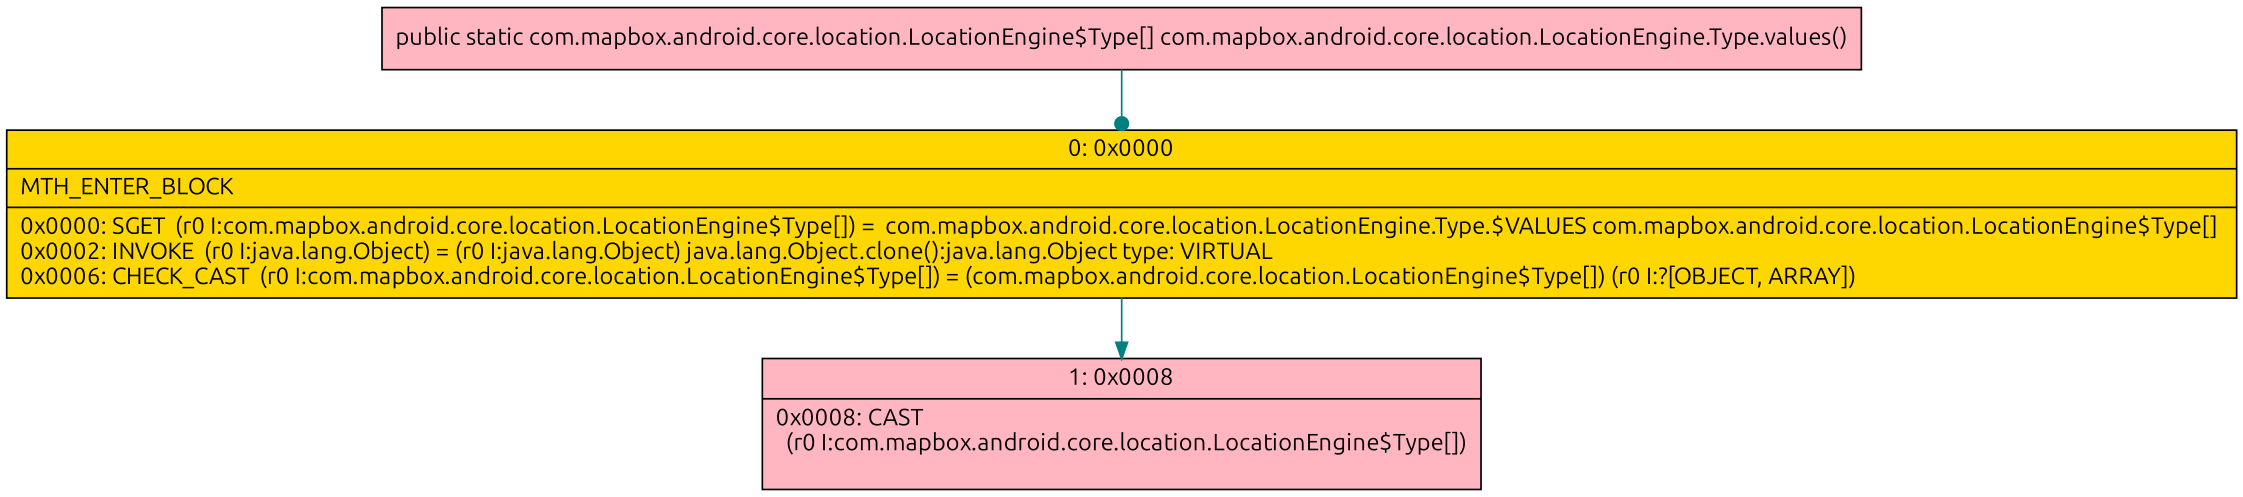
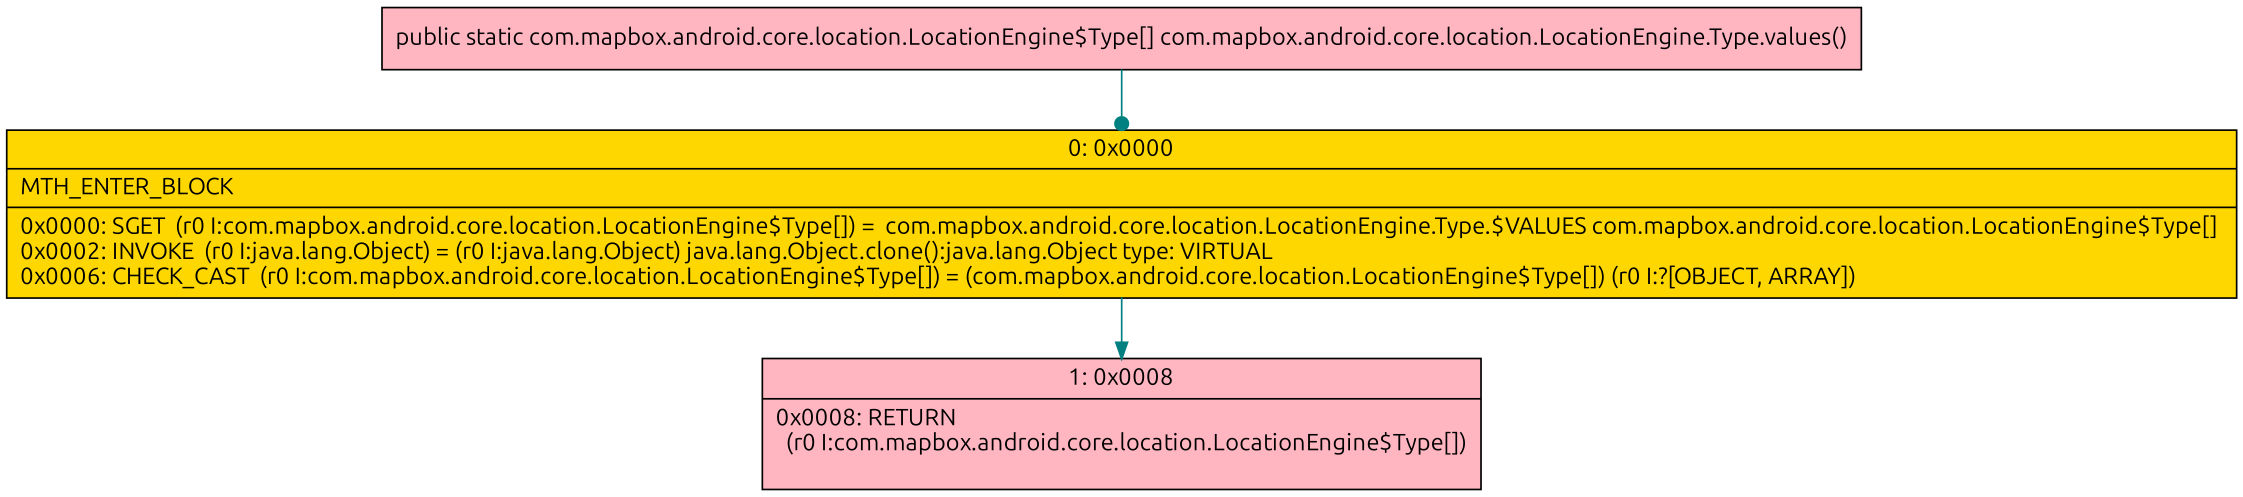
(855, 418) -> (871, 418)
